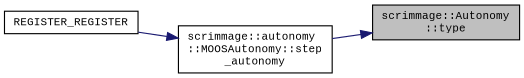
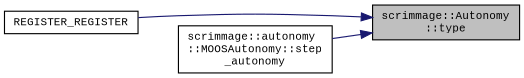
(153, 34) -> (250, 14)
